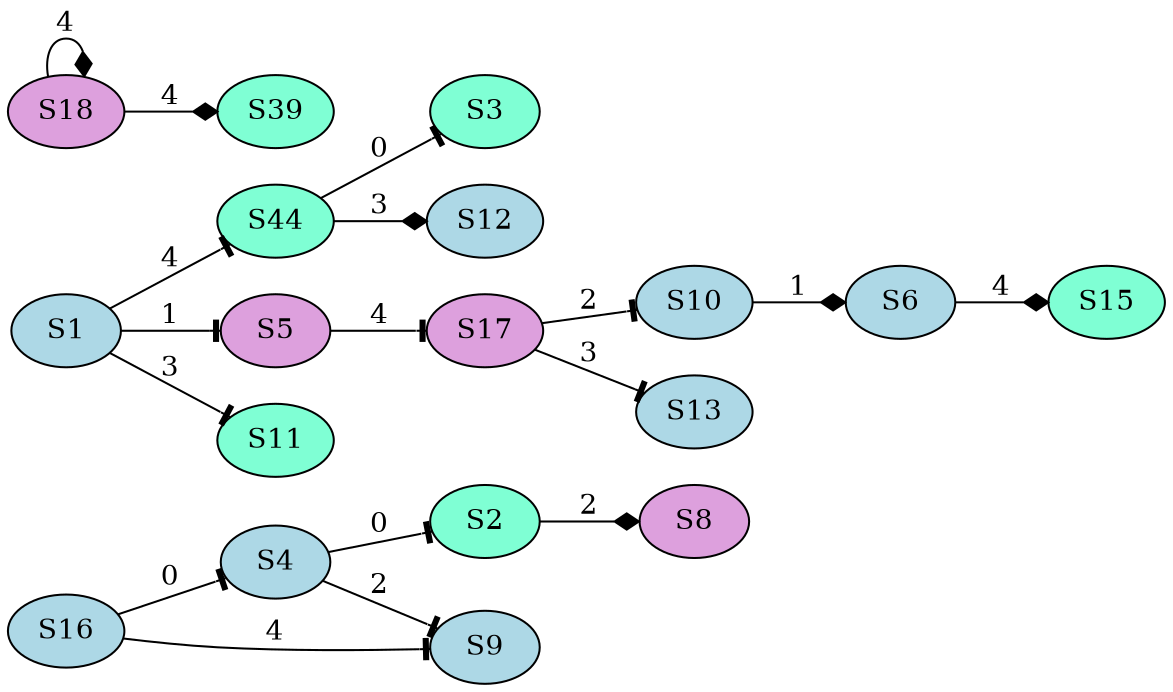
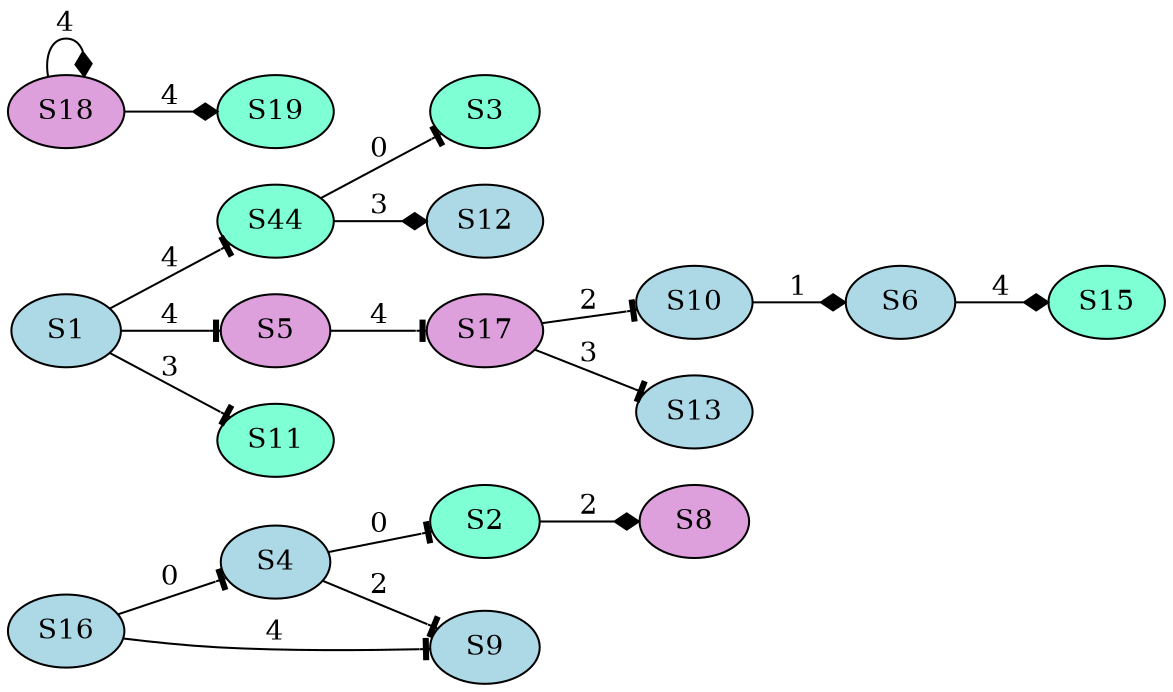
(276, 112) -> (276, 112)
(171, 316) -> (171, 316)
